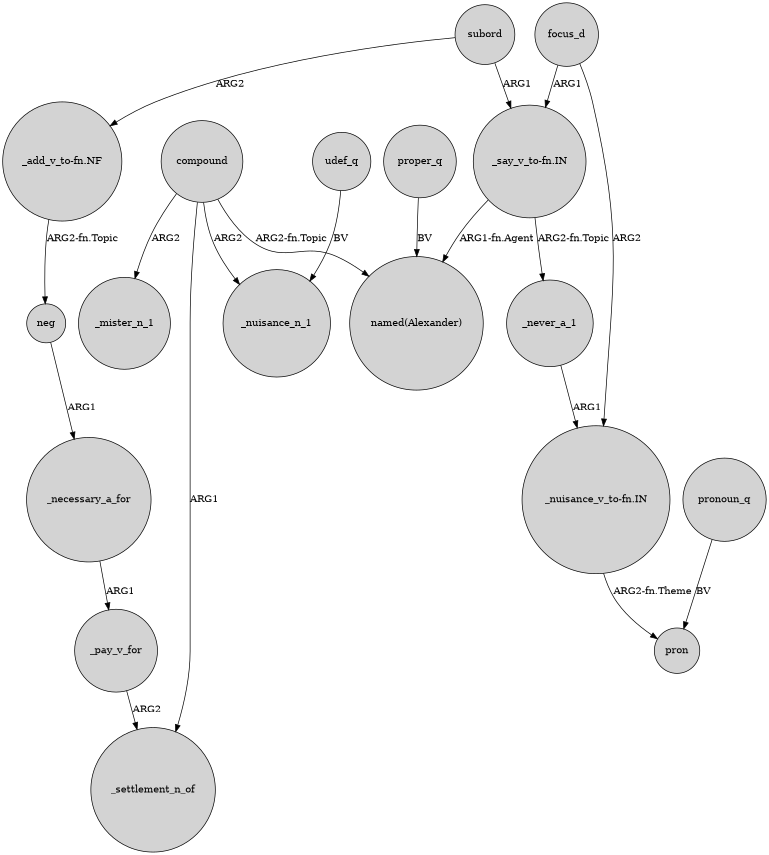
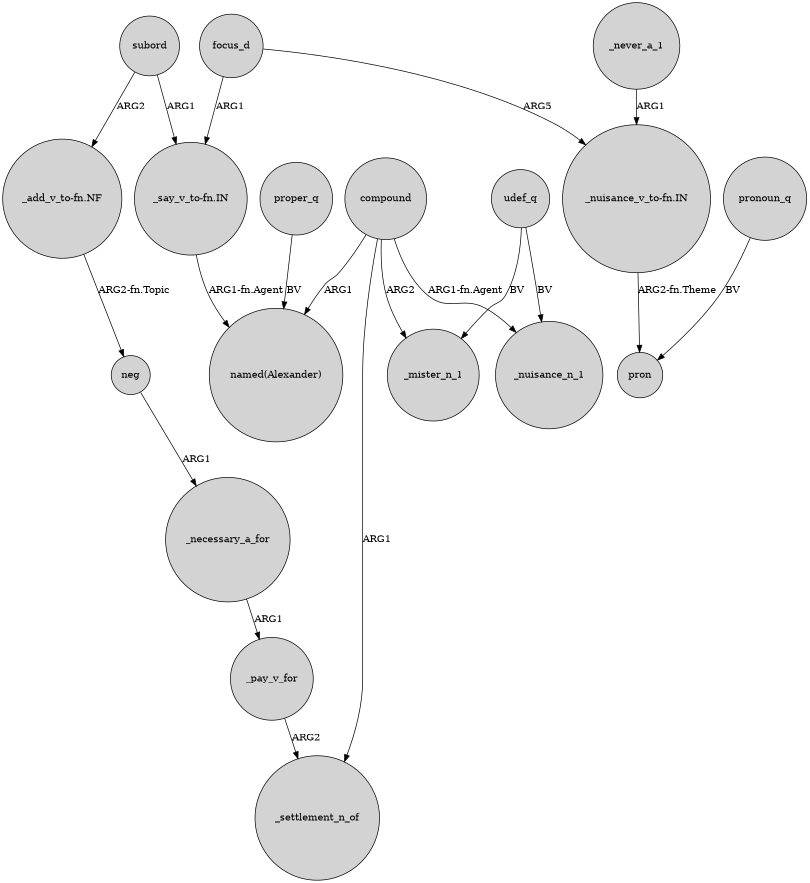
(228, 239) -> (465, 291)
(291, 239) -> (339, 291)
(627, 239) -> (538, 107)
(538, 246) -> none
none -> (509, 289)
